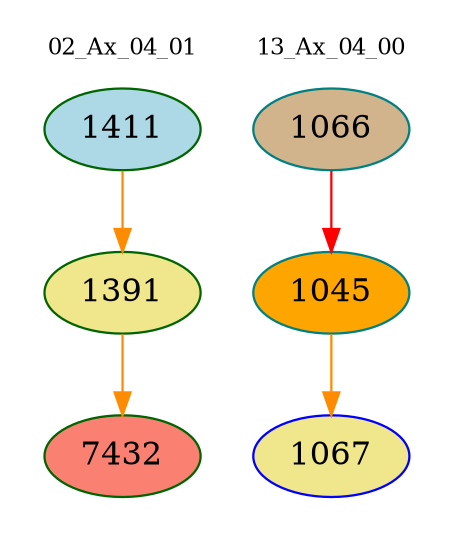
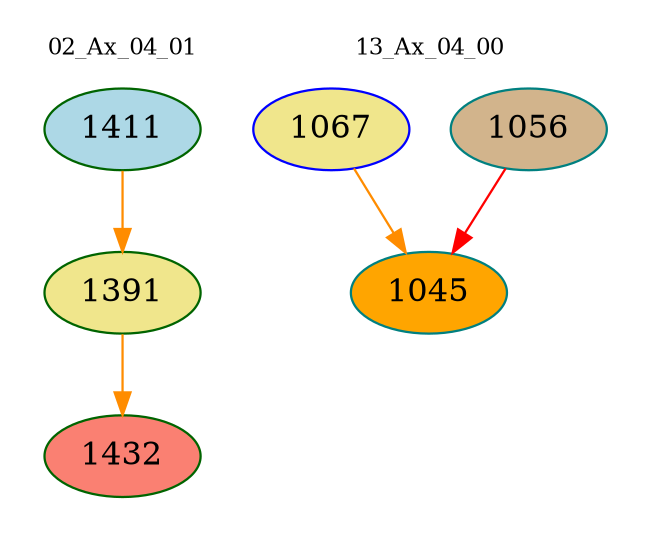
(331, 129) -> (529, 129)
(331, 363) -> (374, 201)
(123, 456) -> (123, 456)
